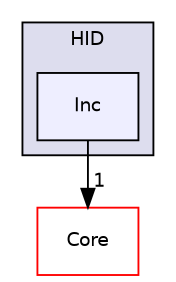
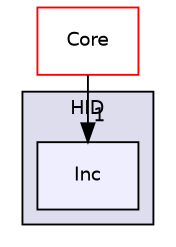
(88, 167) -> (88, 103)
